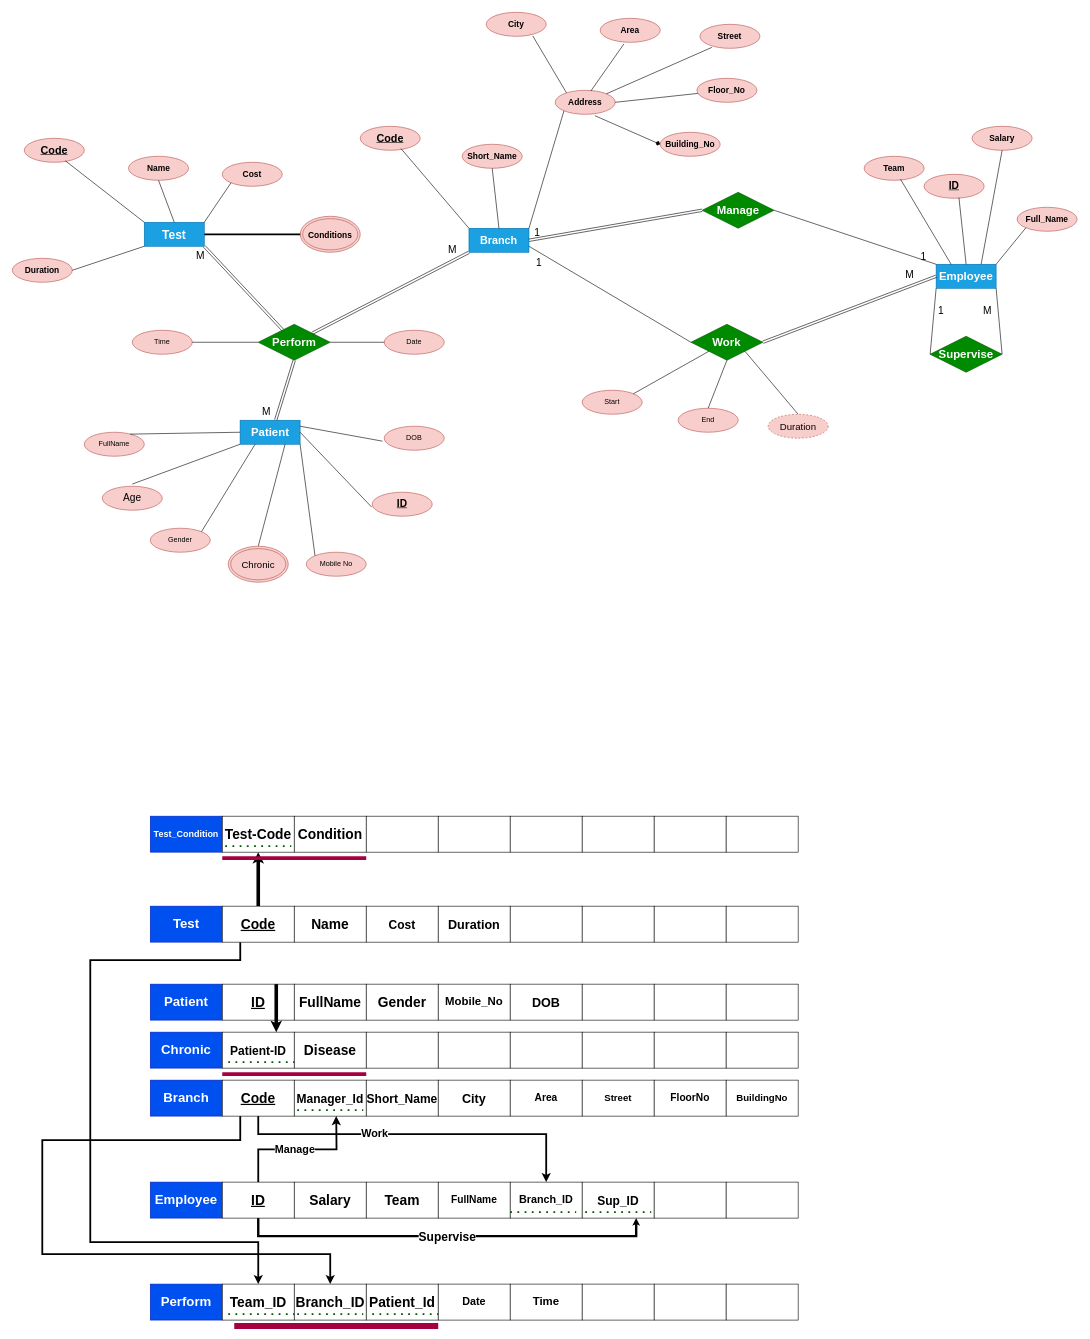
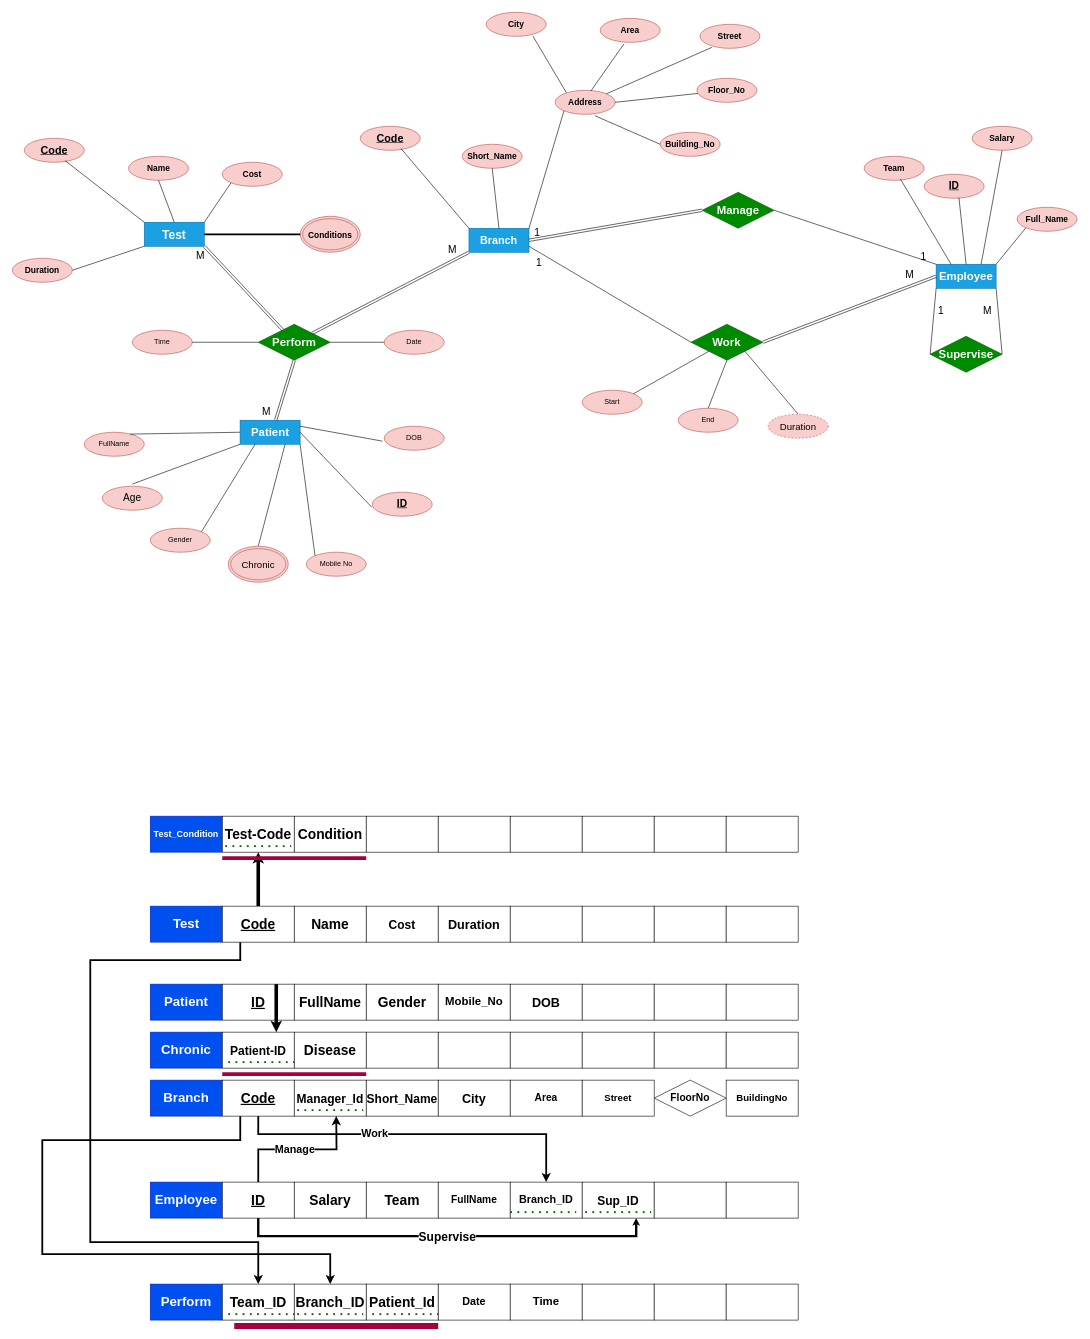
(655, 142) -> (657, 143)
(690, 1098) -> (690, 1098)
